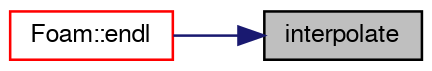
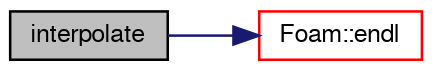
(206, 36) -> (201, 36)
